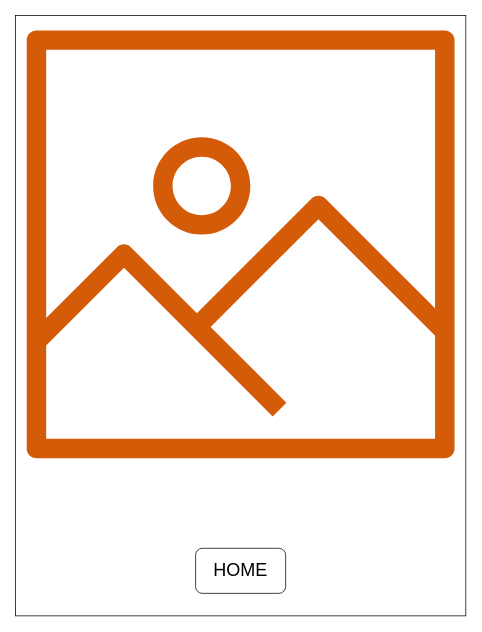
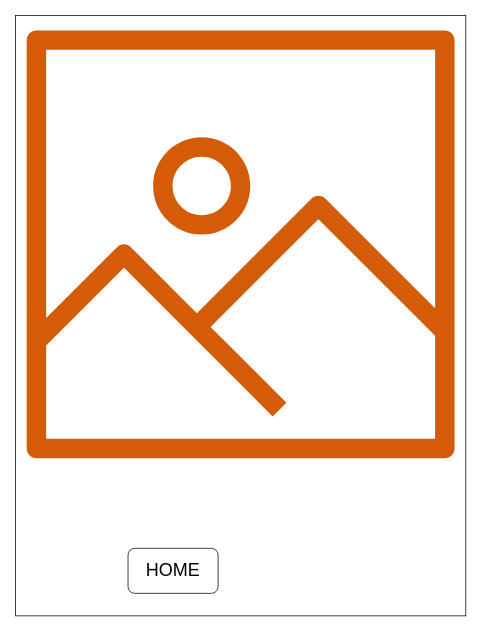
(240, 570) -> (173, 570)
